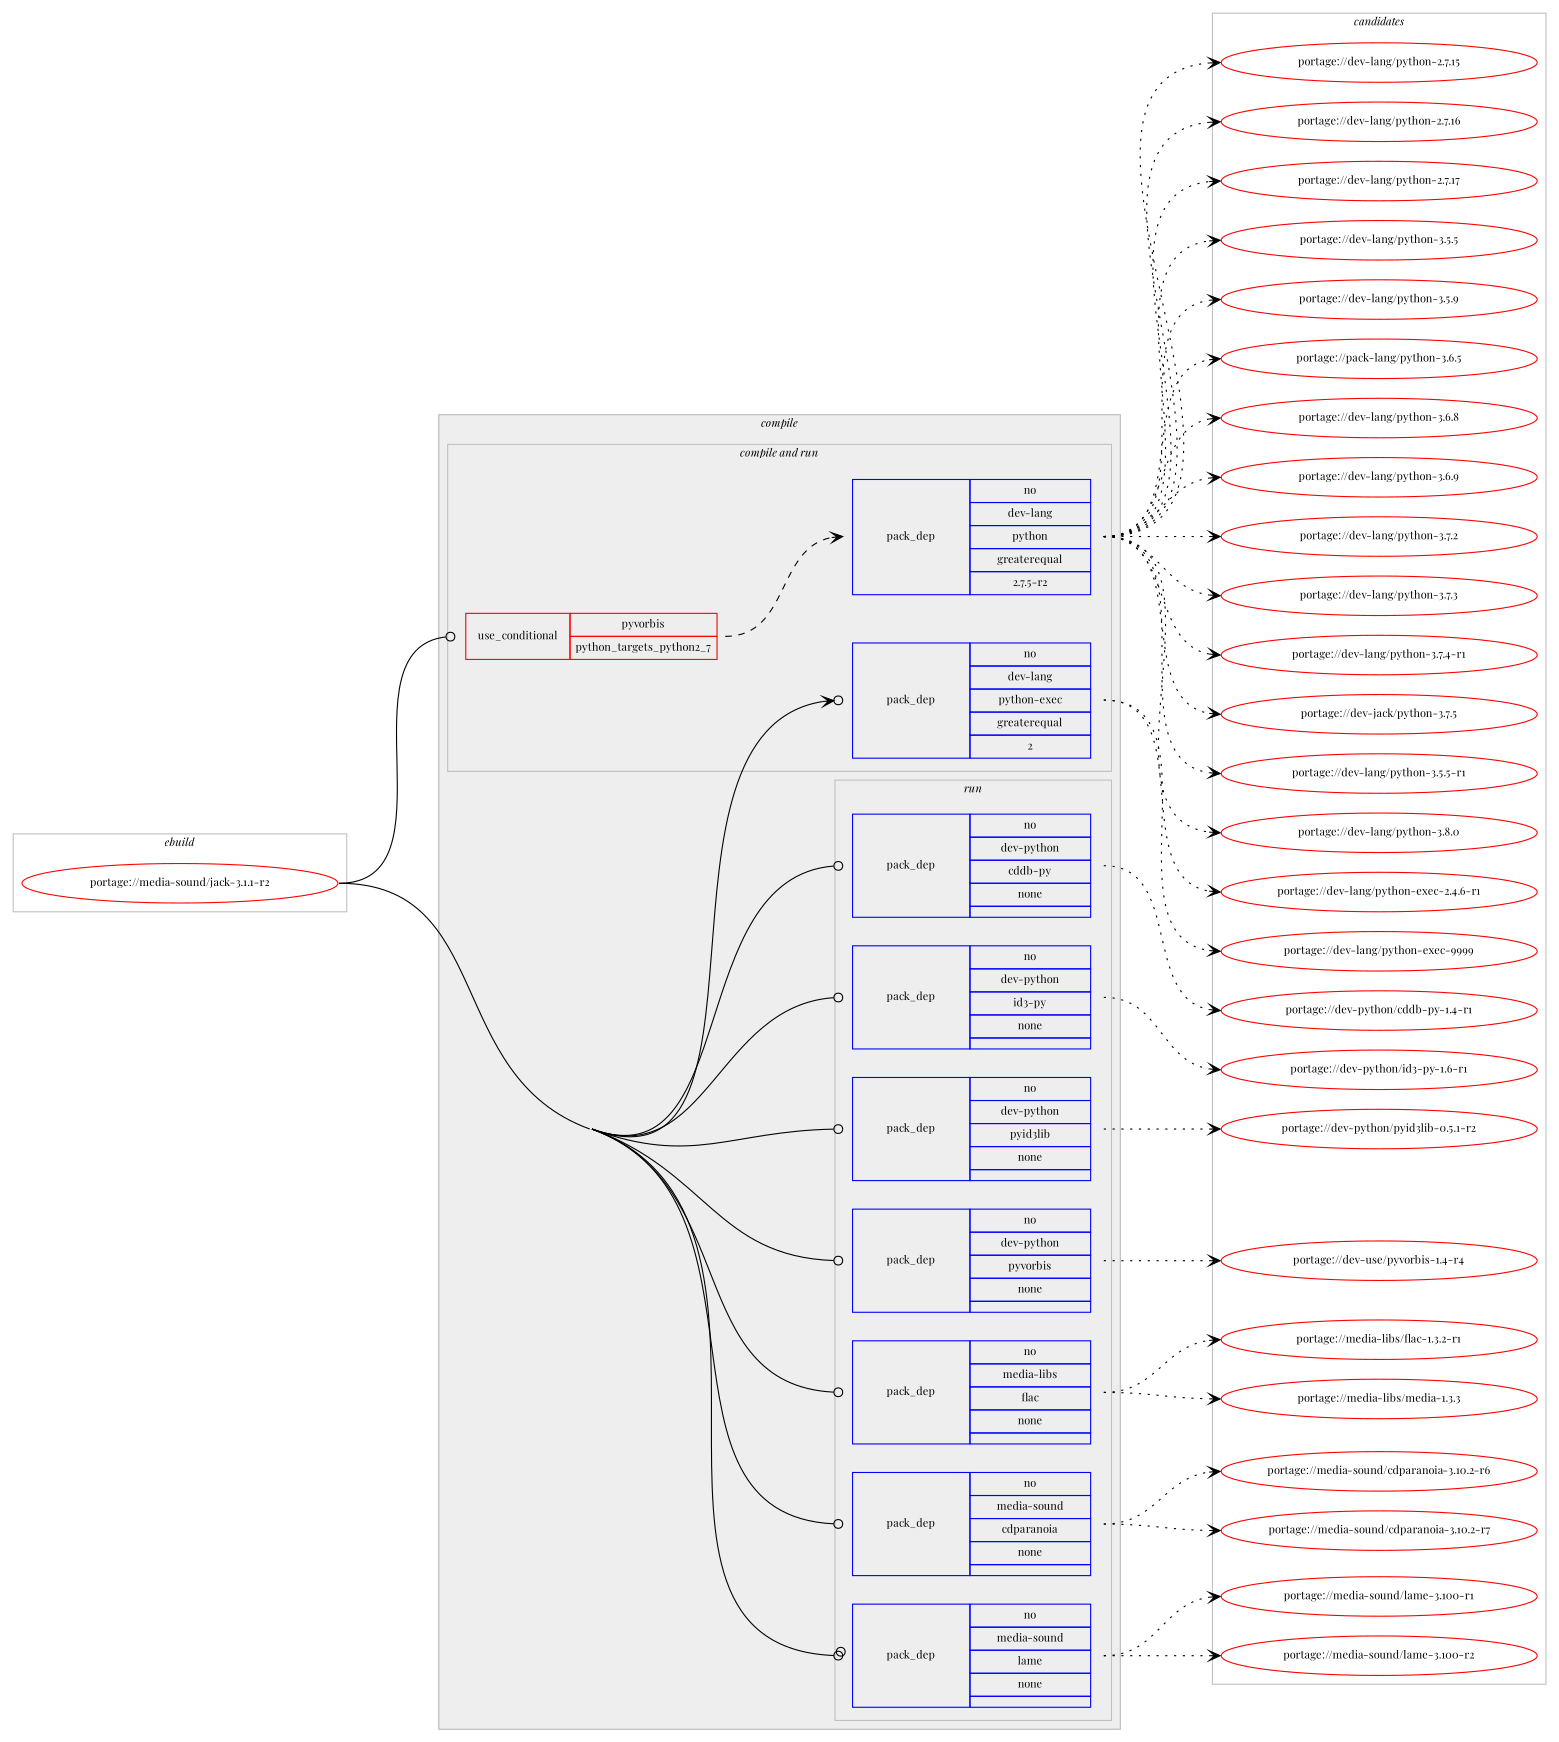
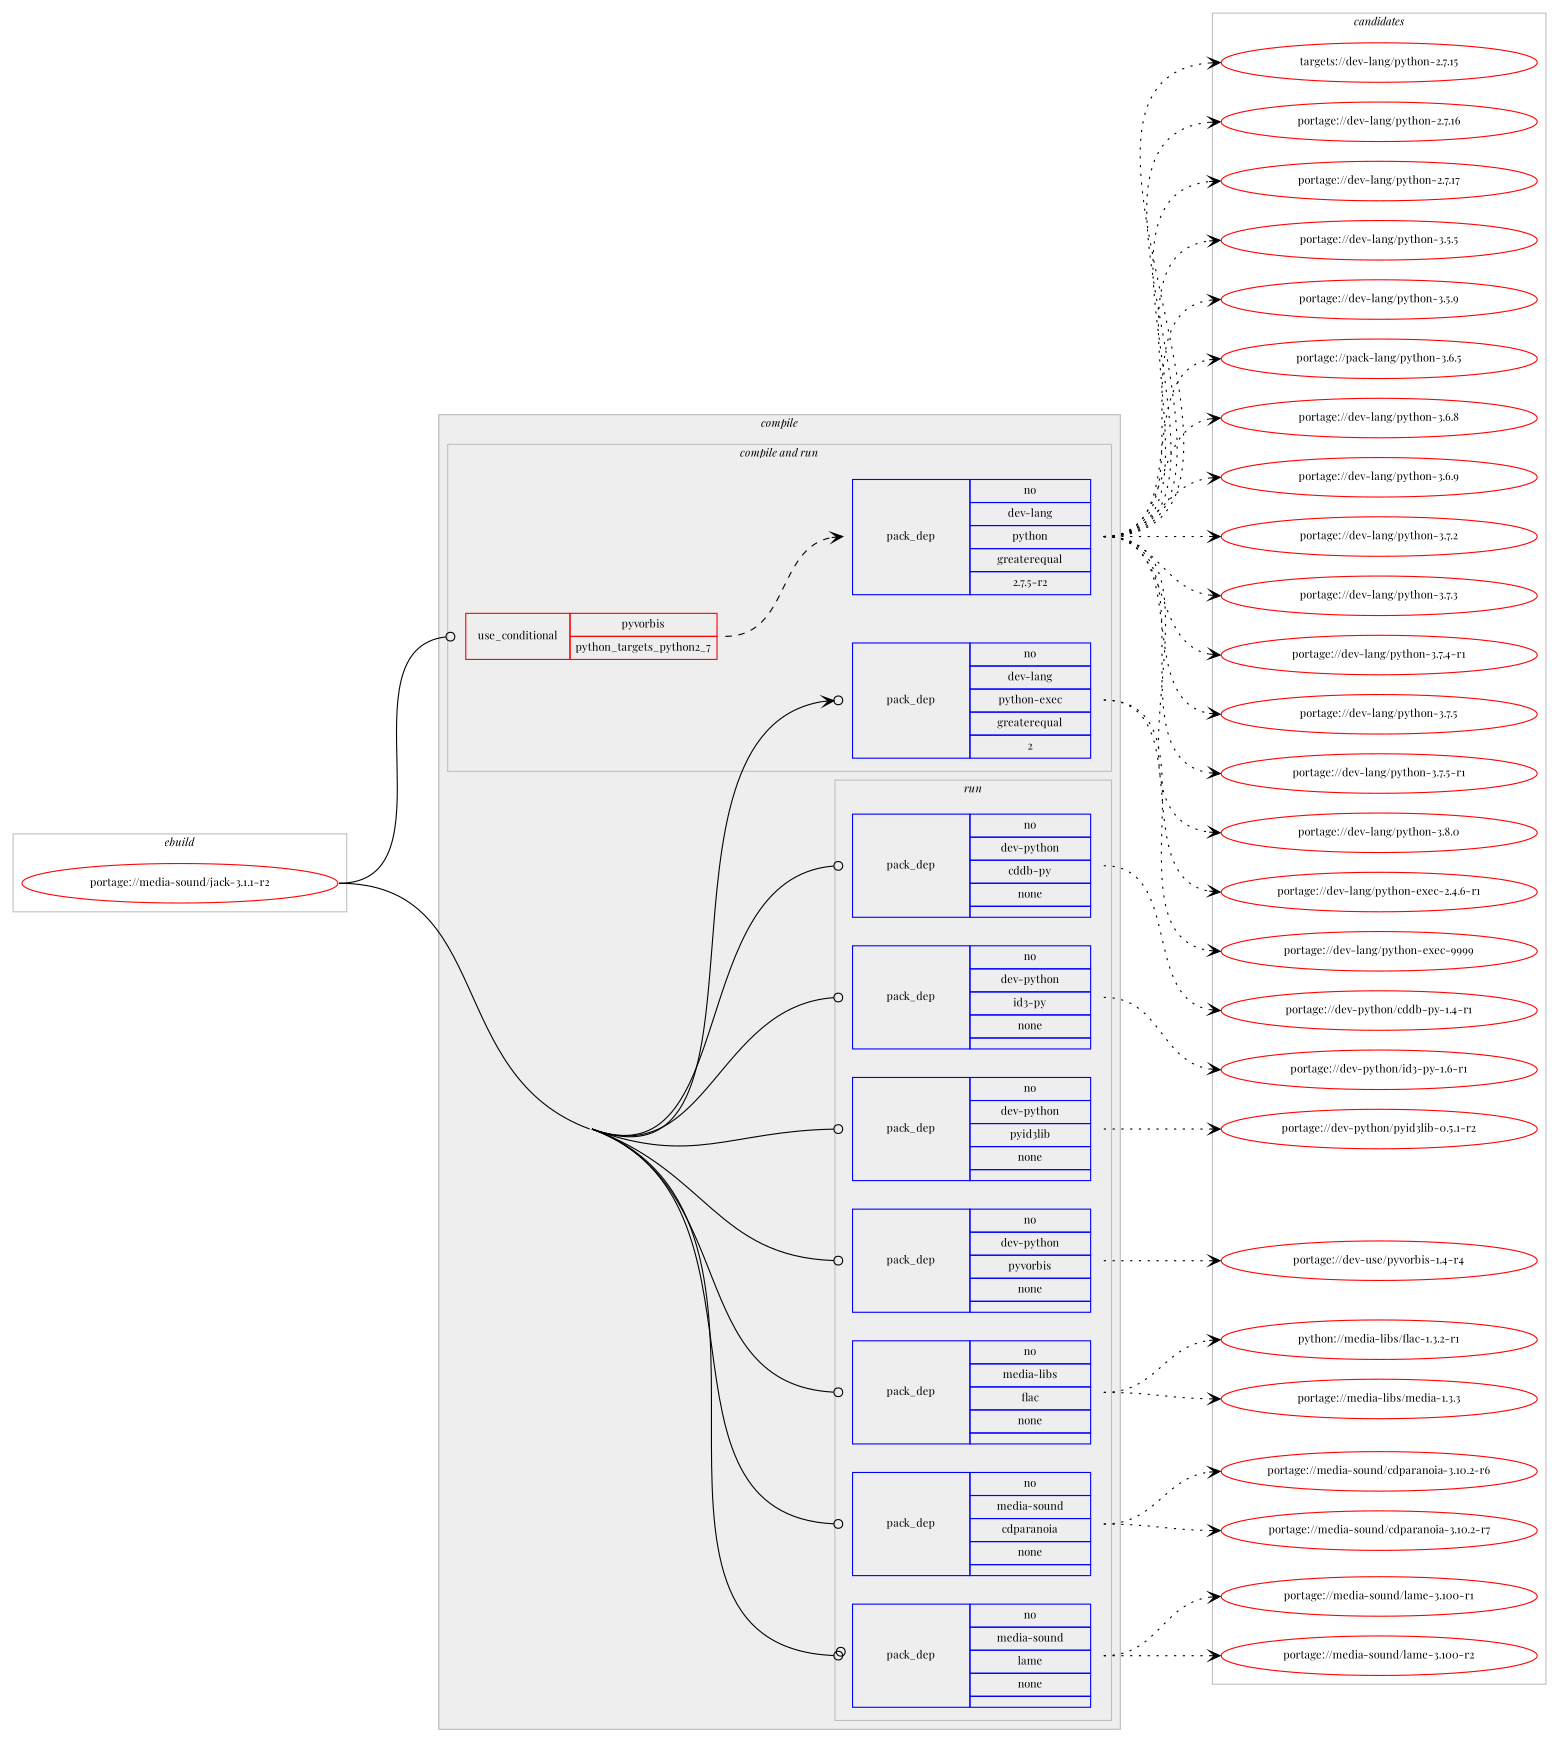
(1379, 63) -> (1379, 63)
(1379, 714) -> (1379, 714)
(1379, 774) -> (1379, 774)
(1379, 1340) -> (1379, 1340)
